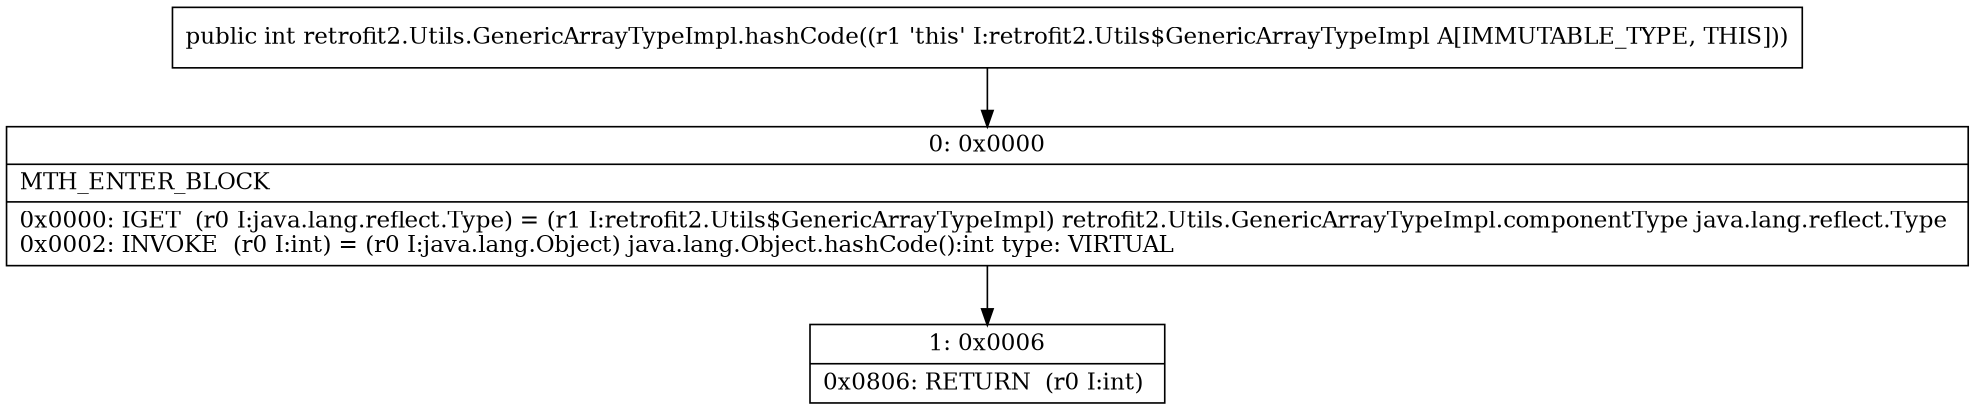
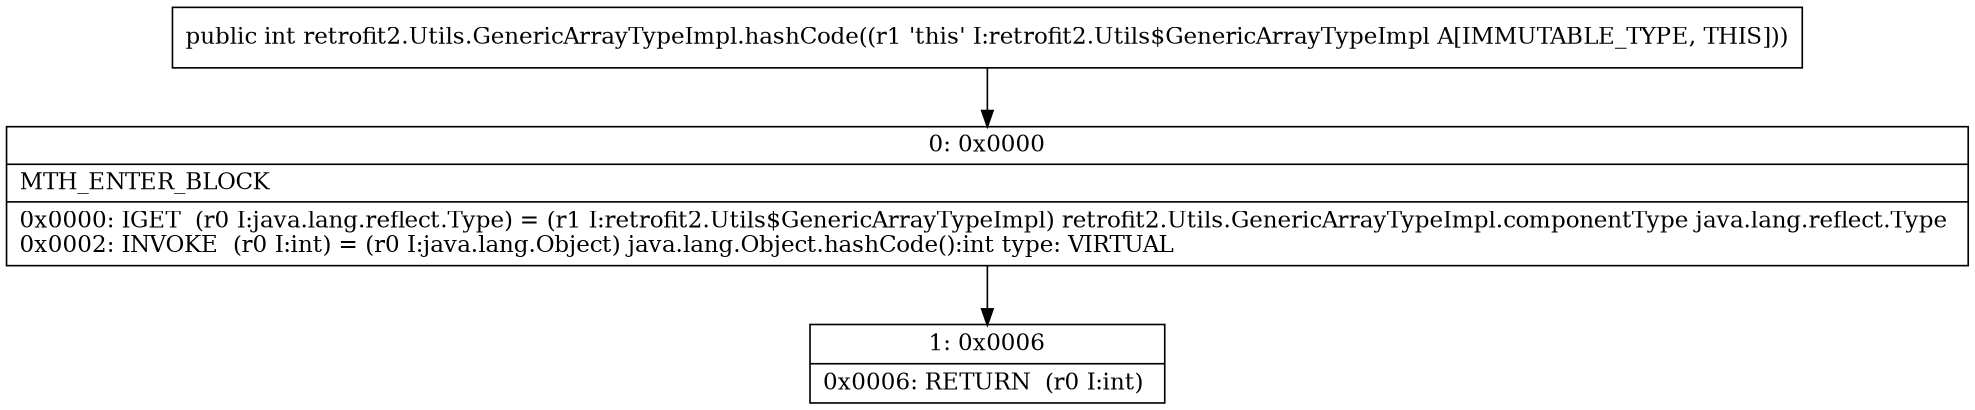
(987, 383) -> (987, 383)
